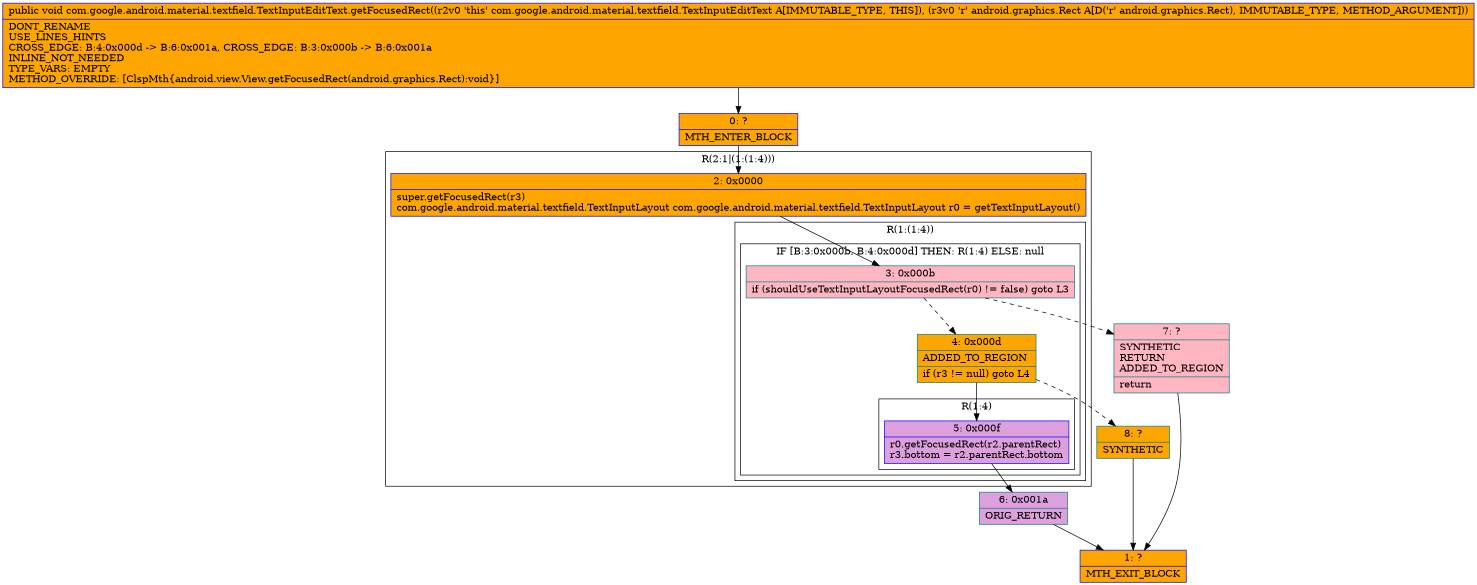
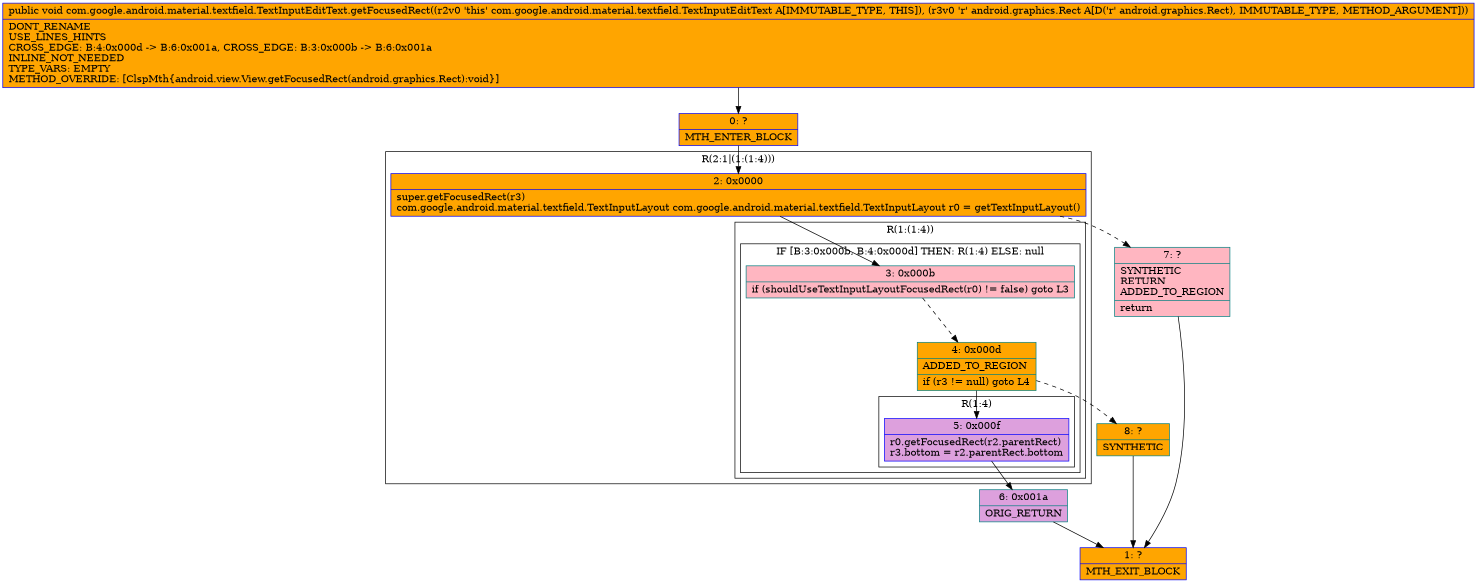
(1047, 313) -> (1097, 228)
